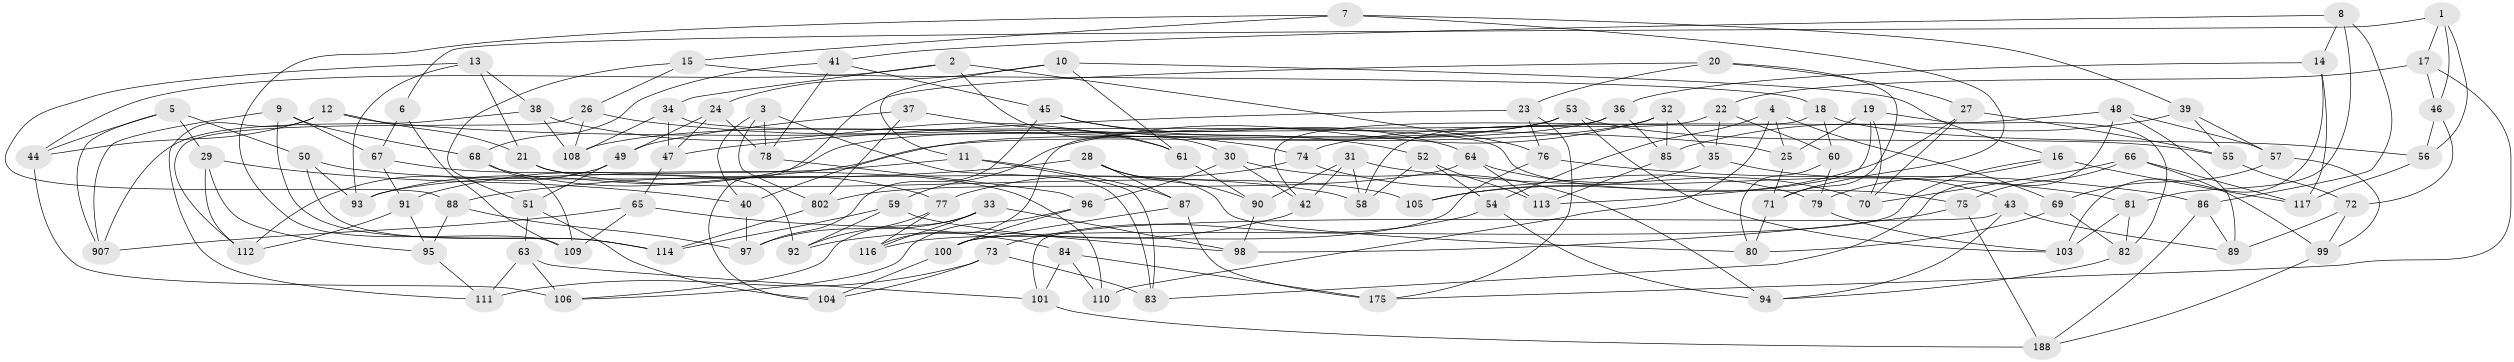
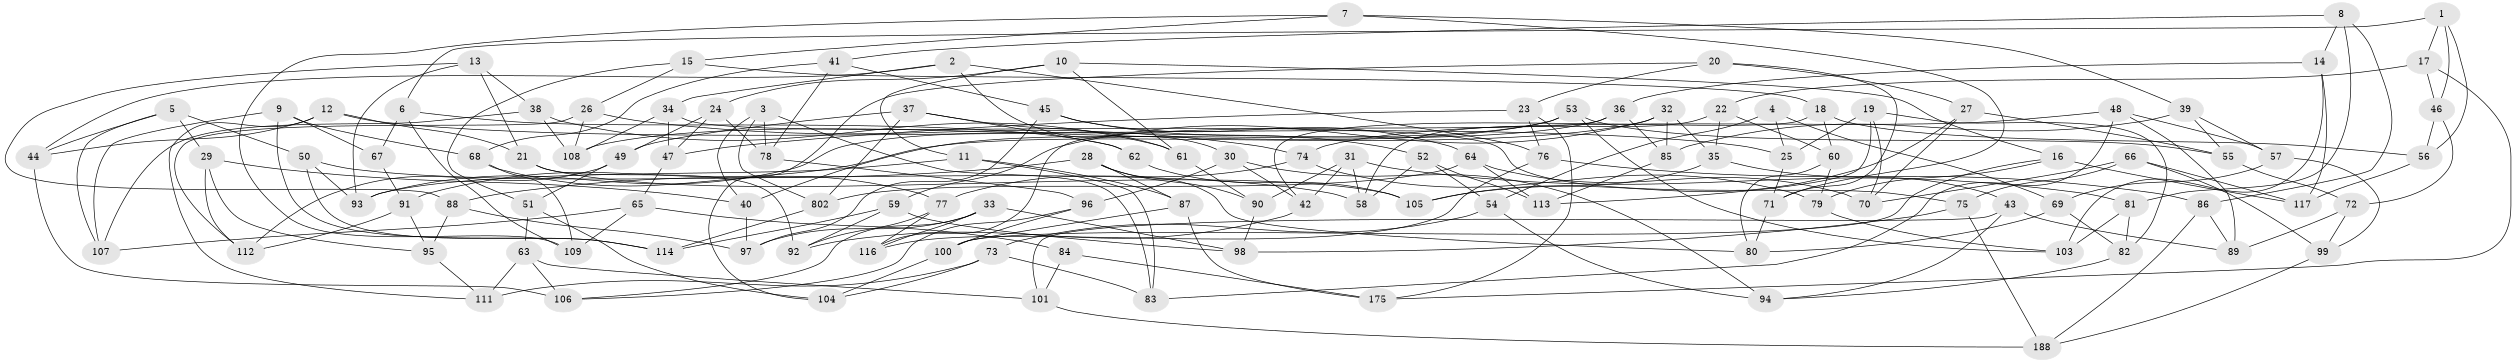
none -> (1135, 157)
(101, 253) -> (101, 253)
(1101, 300) -> none
